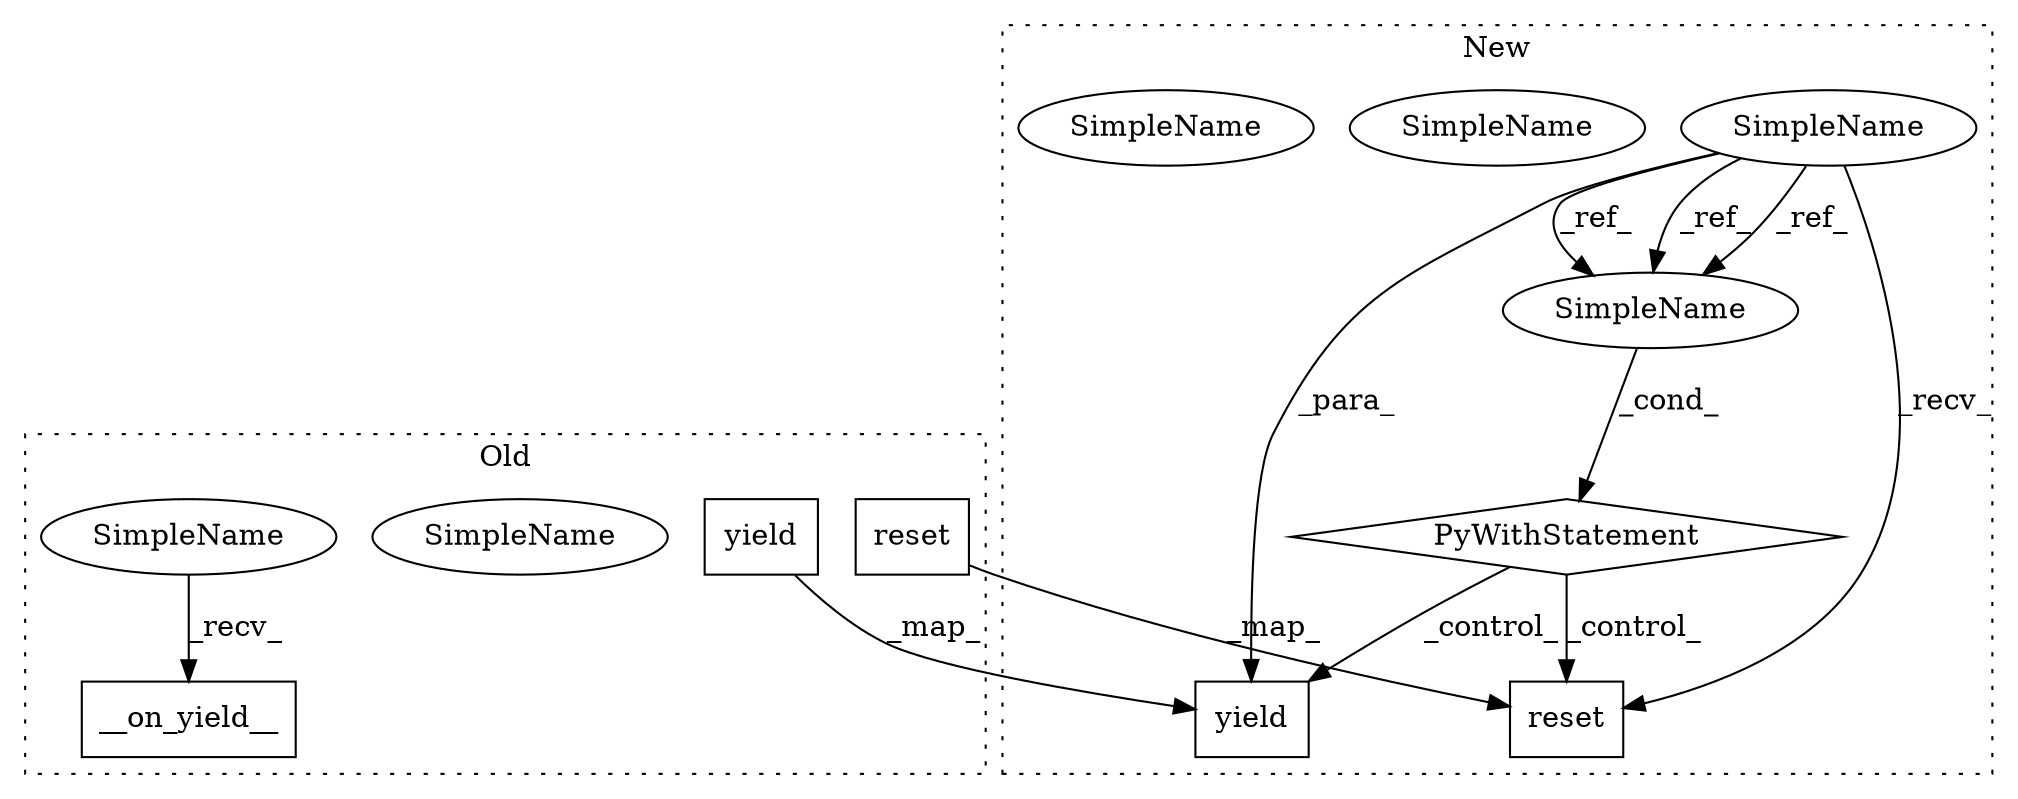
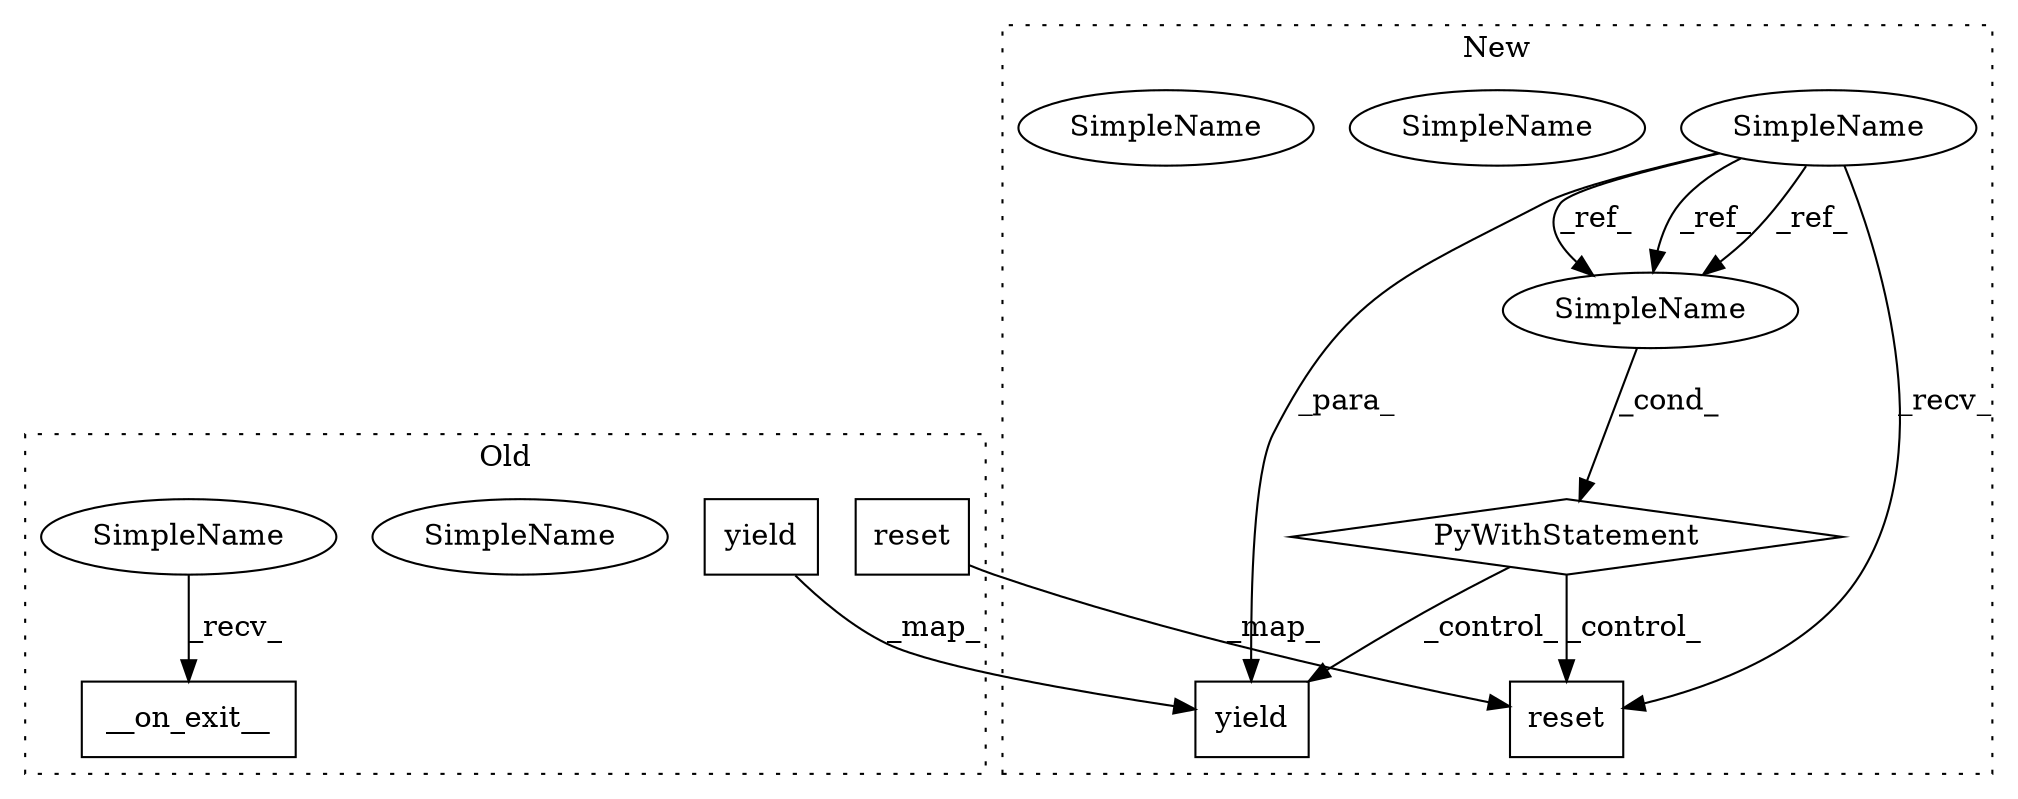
(189, 719) -> (189, 719)
